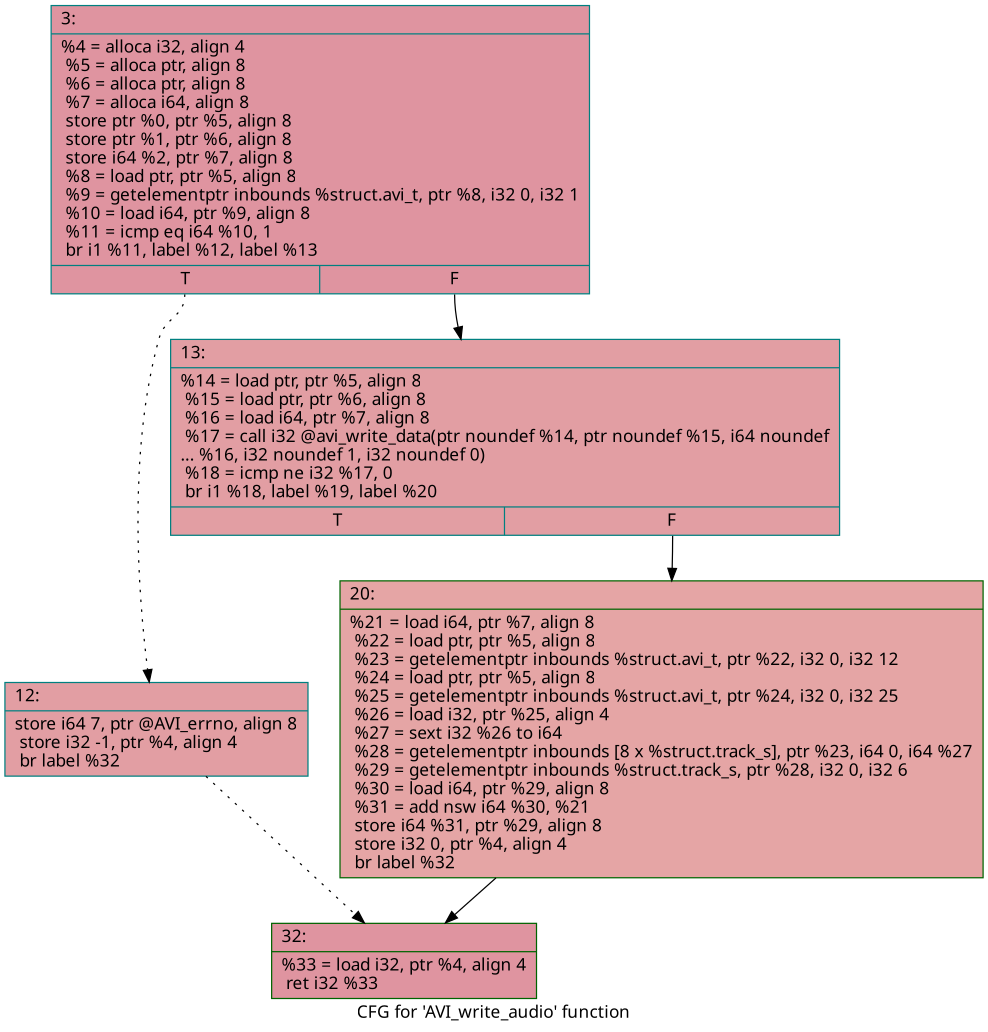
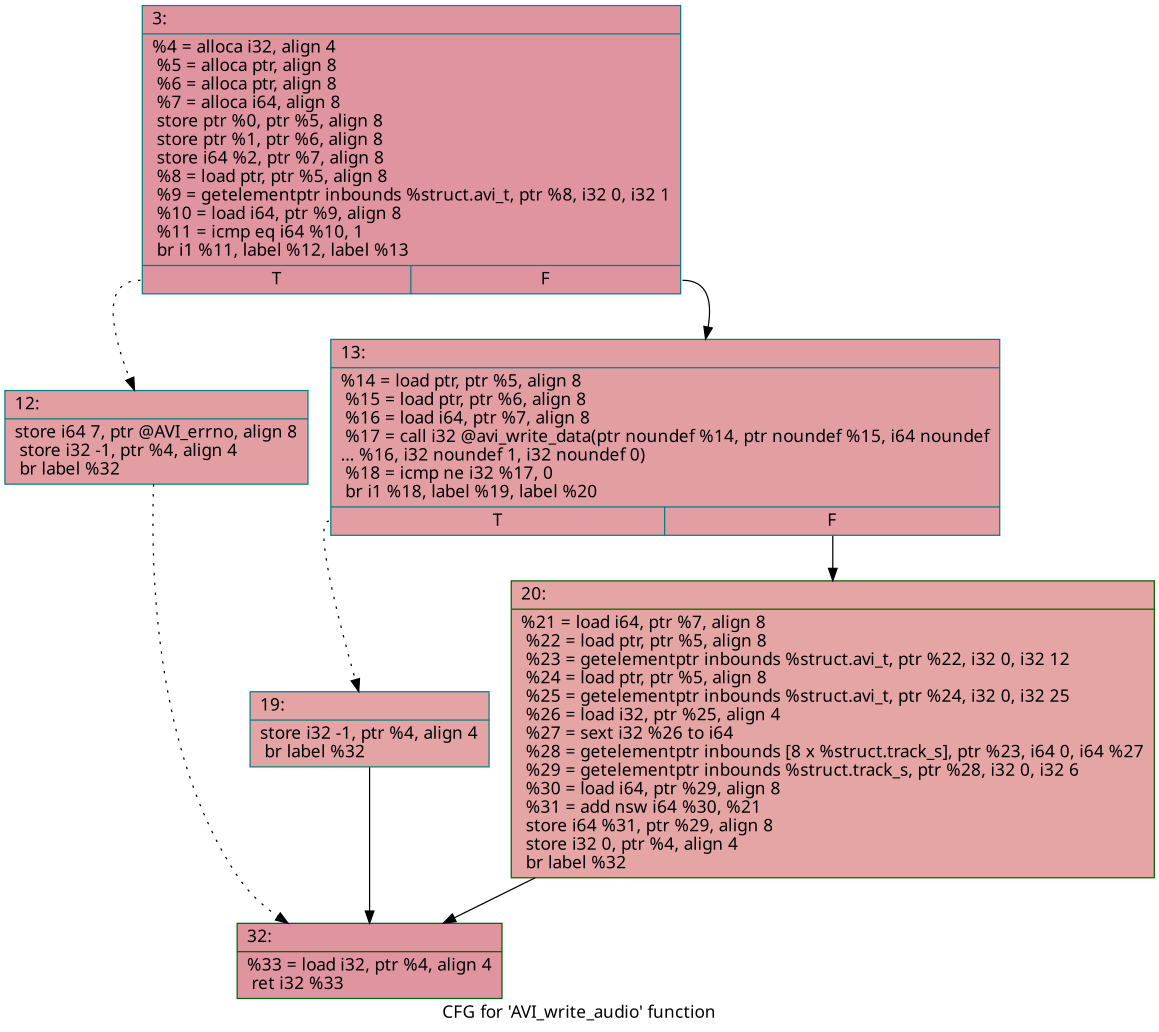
none -> (370, 729)
